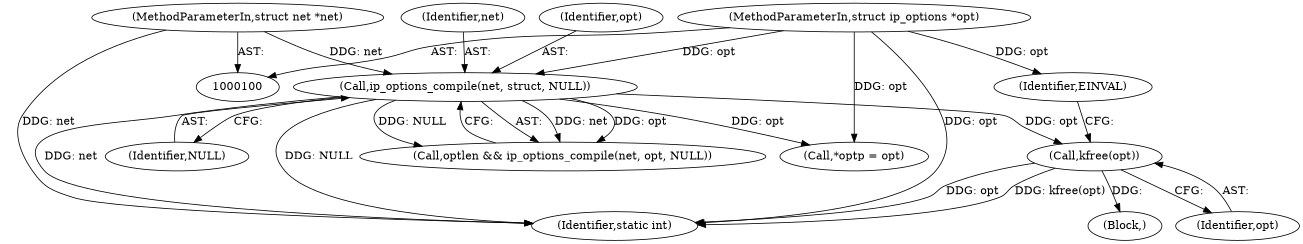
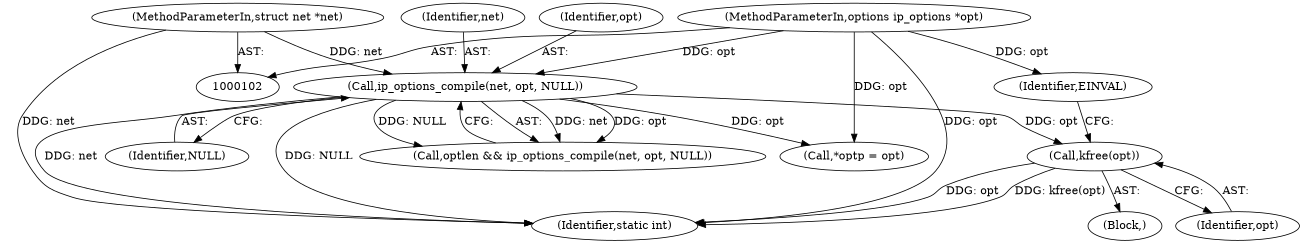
(854, 18) -> (854, 18)
(238, 87) -> (238, 87)
(465, 87) -> (465, 87)
(1129, 191) -> (1129, 191)
